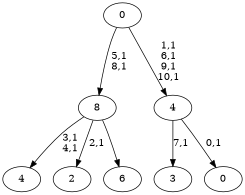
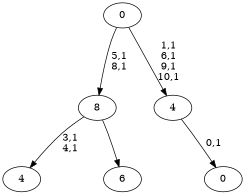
(72, 179) -> none
(173, 179) -> none
